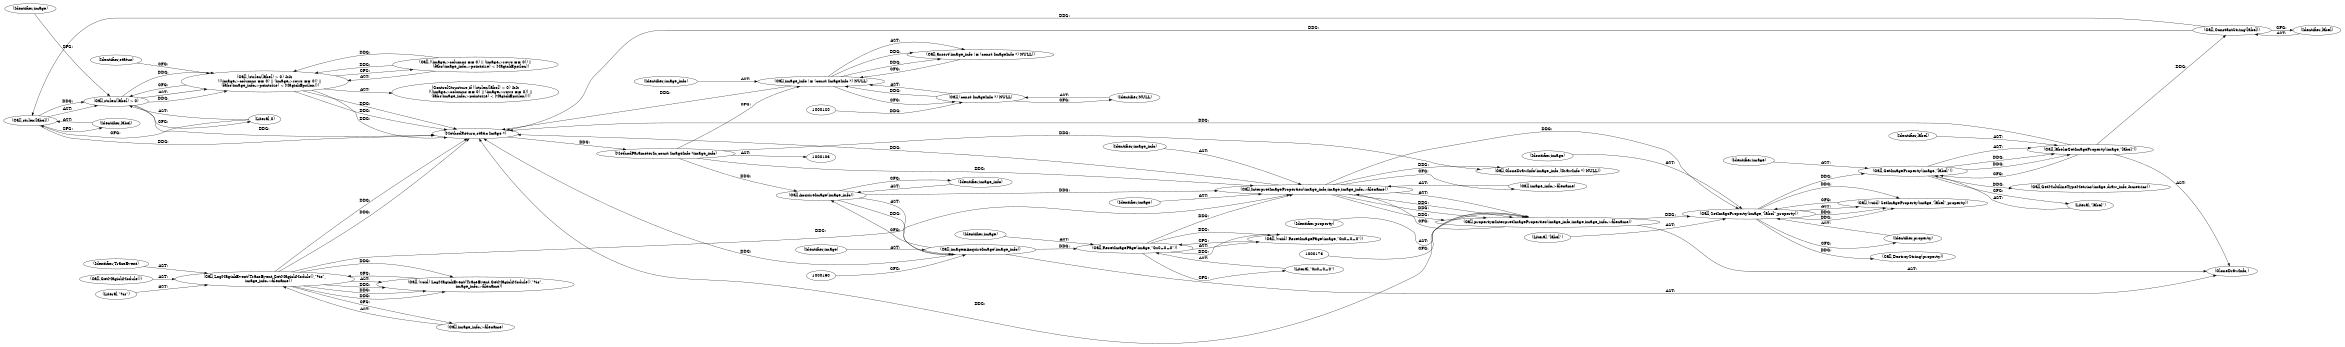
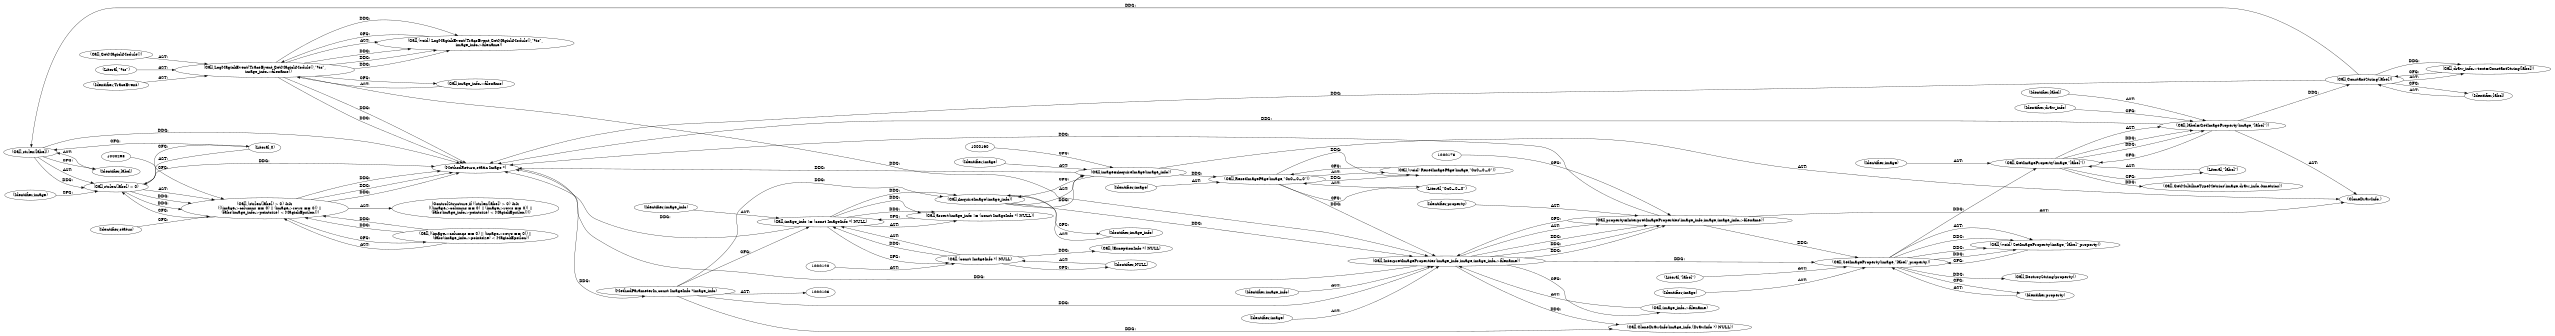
none -> (2488, 69)
none -> (2045, 108)
(896, 111) -> (895, 268)
none -> (116, 156)
none -> (890, 194)
none -> (1131, 249)
